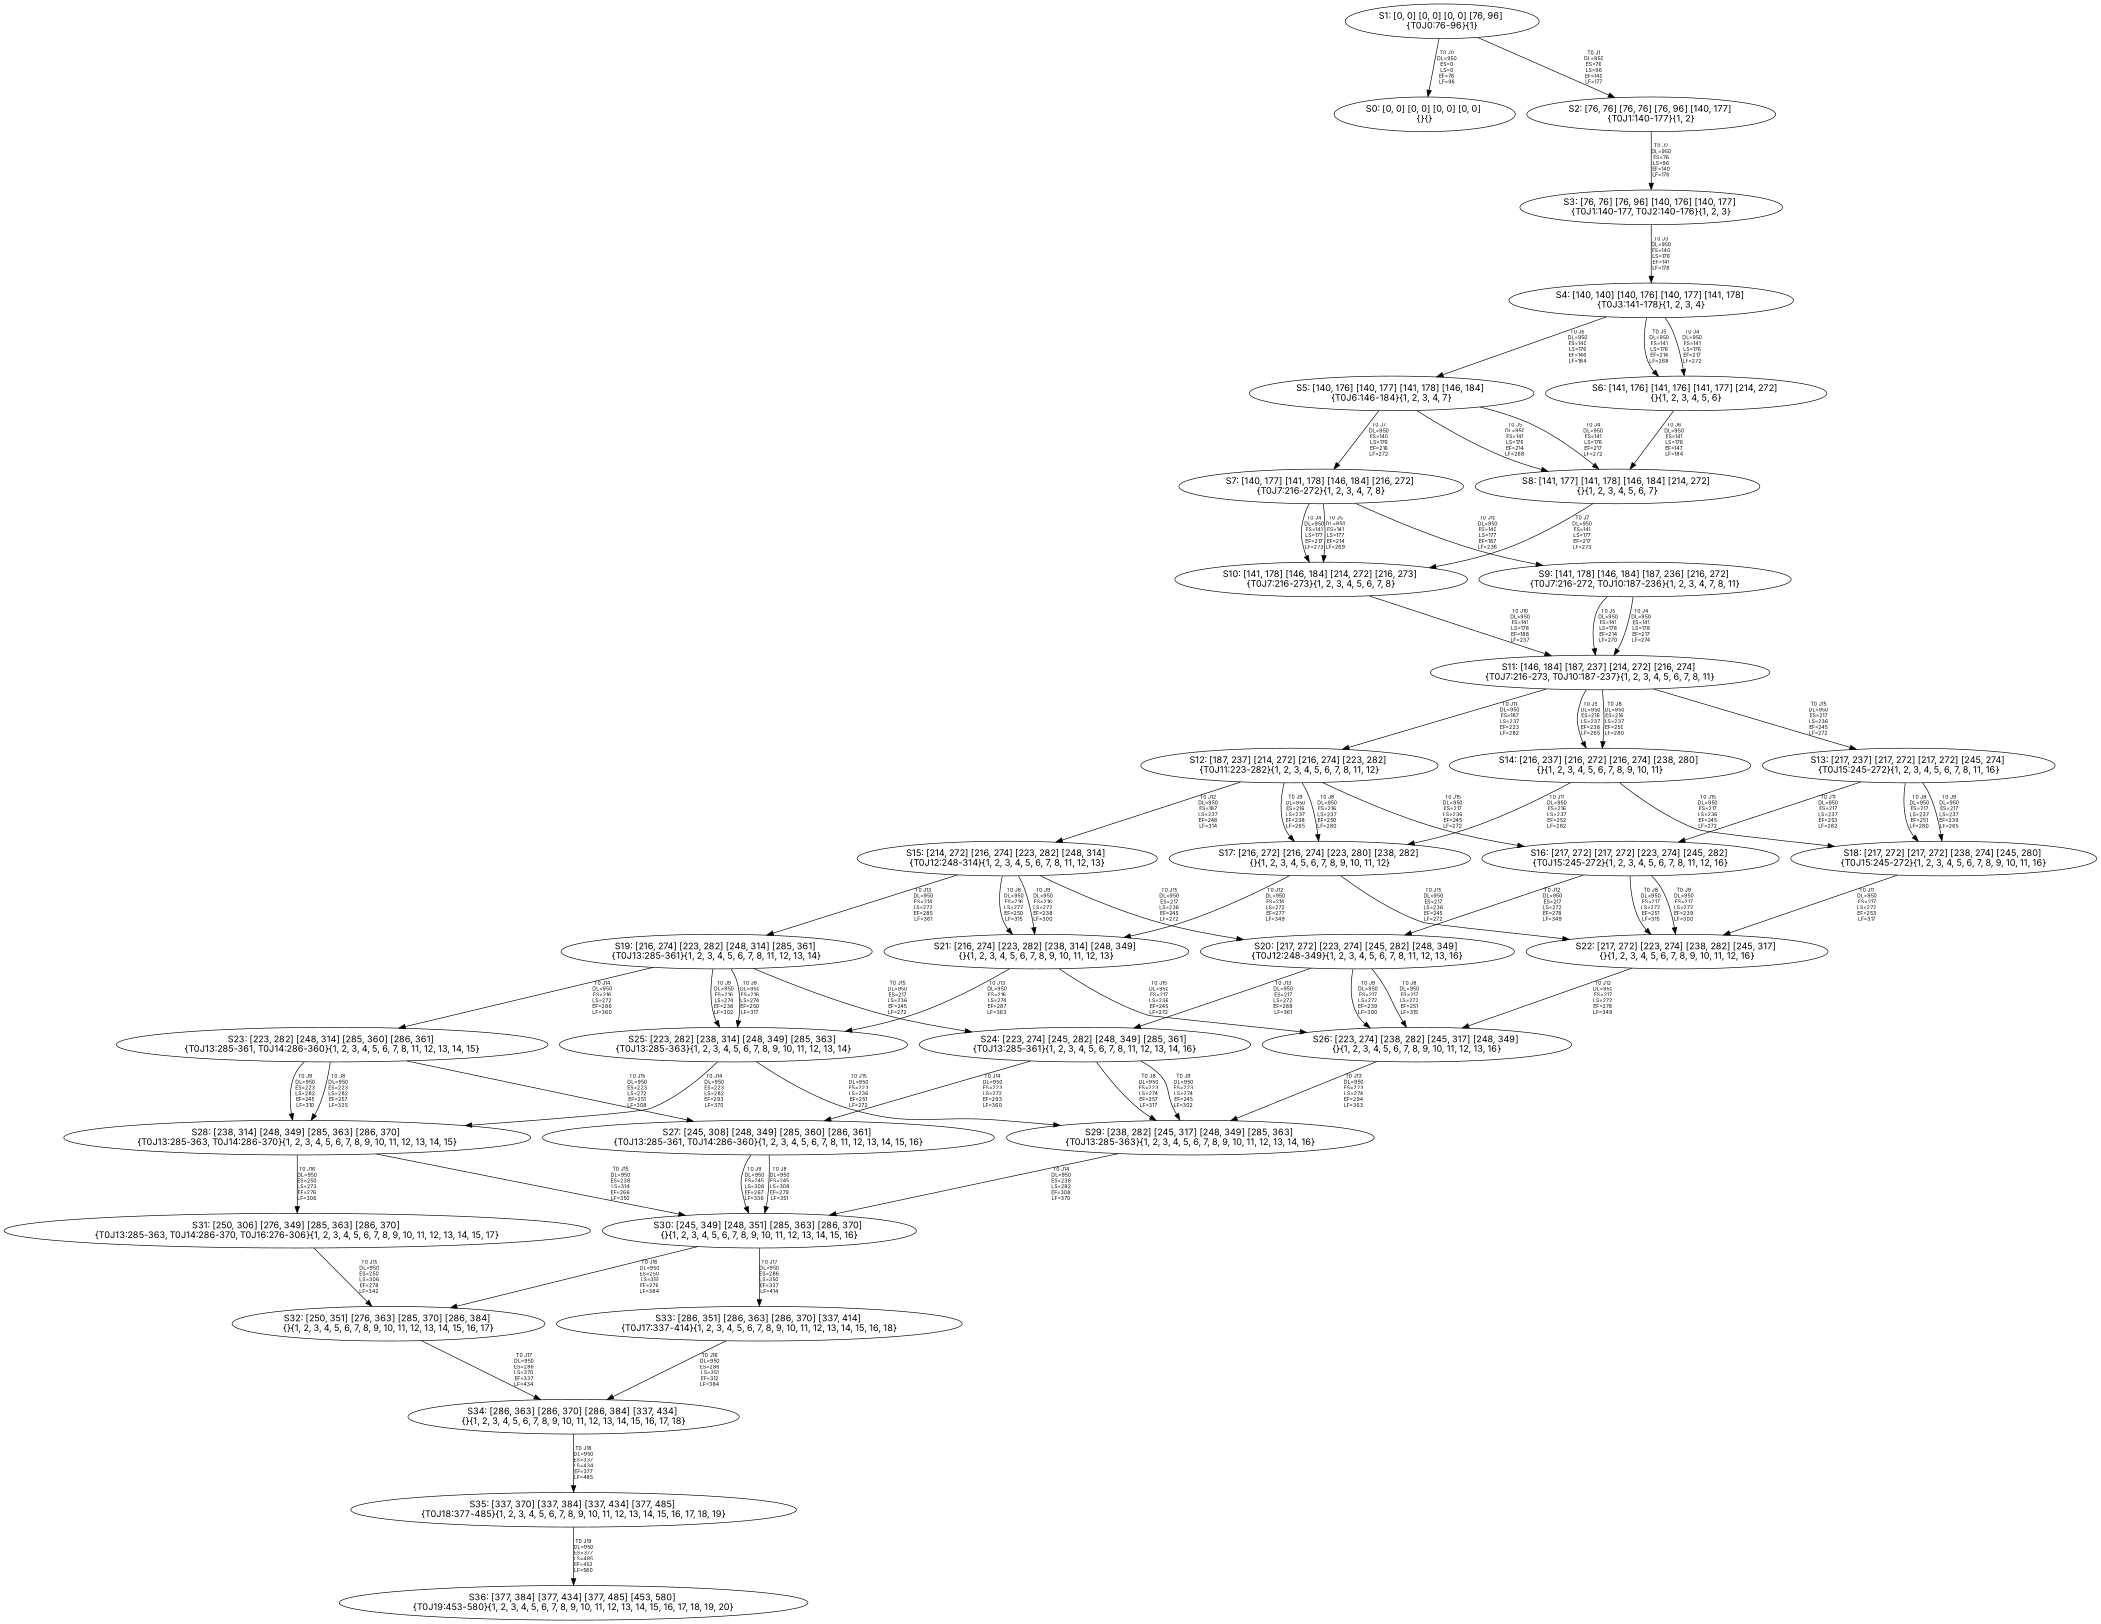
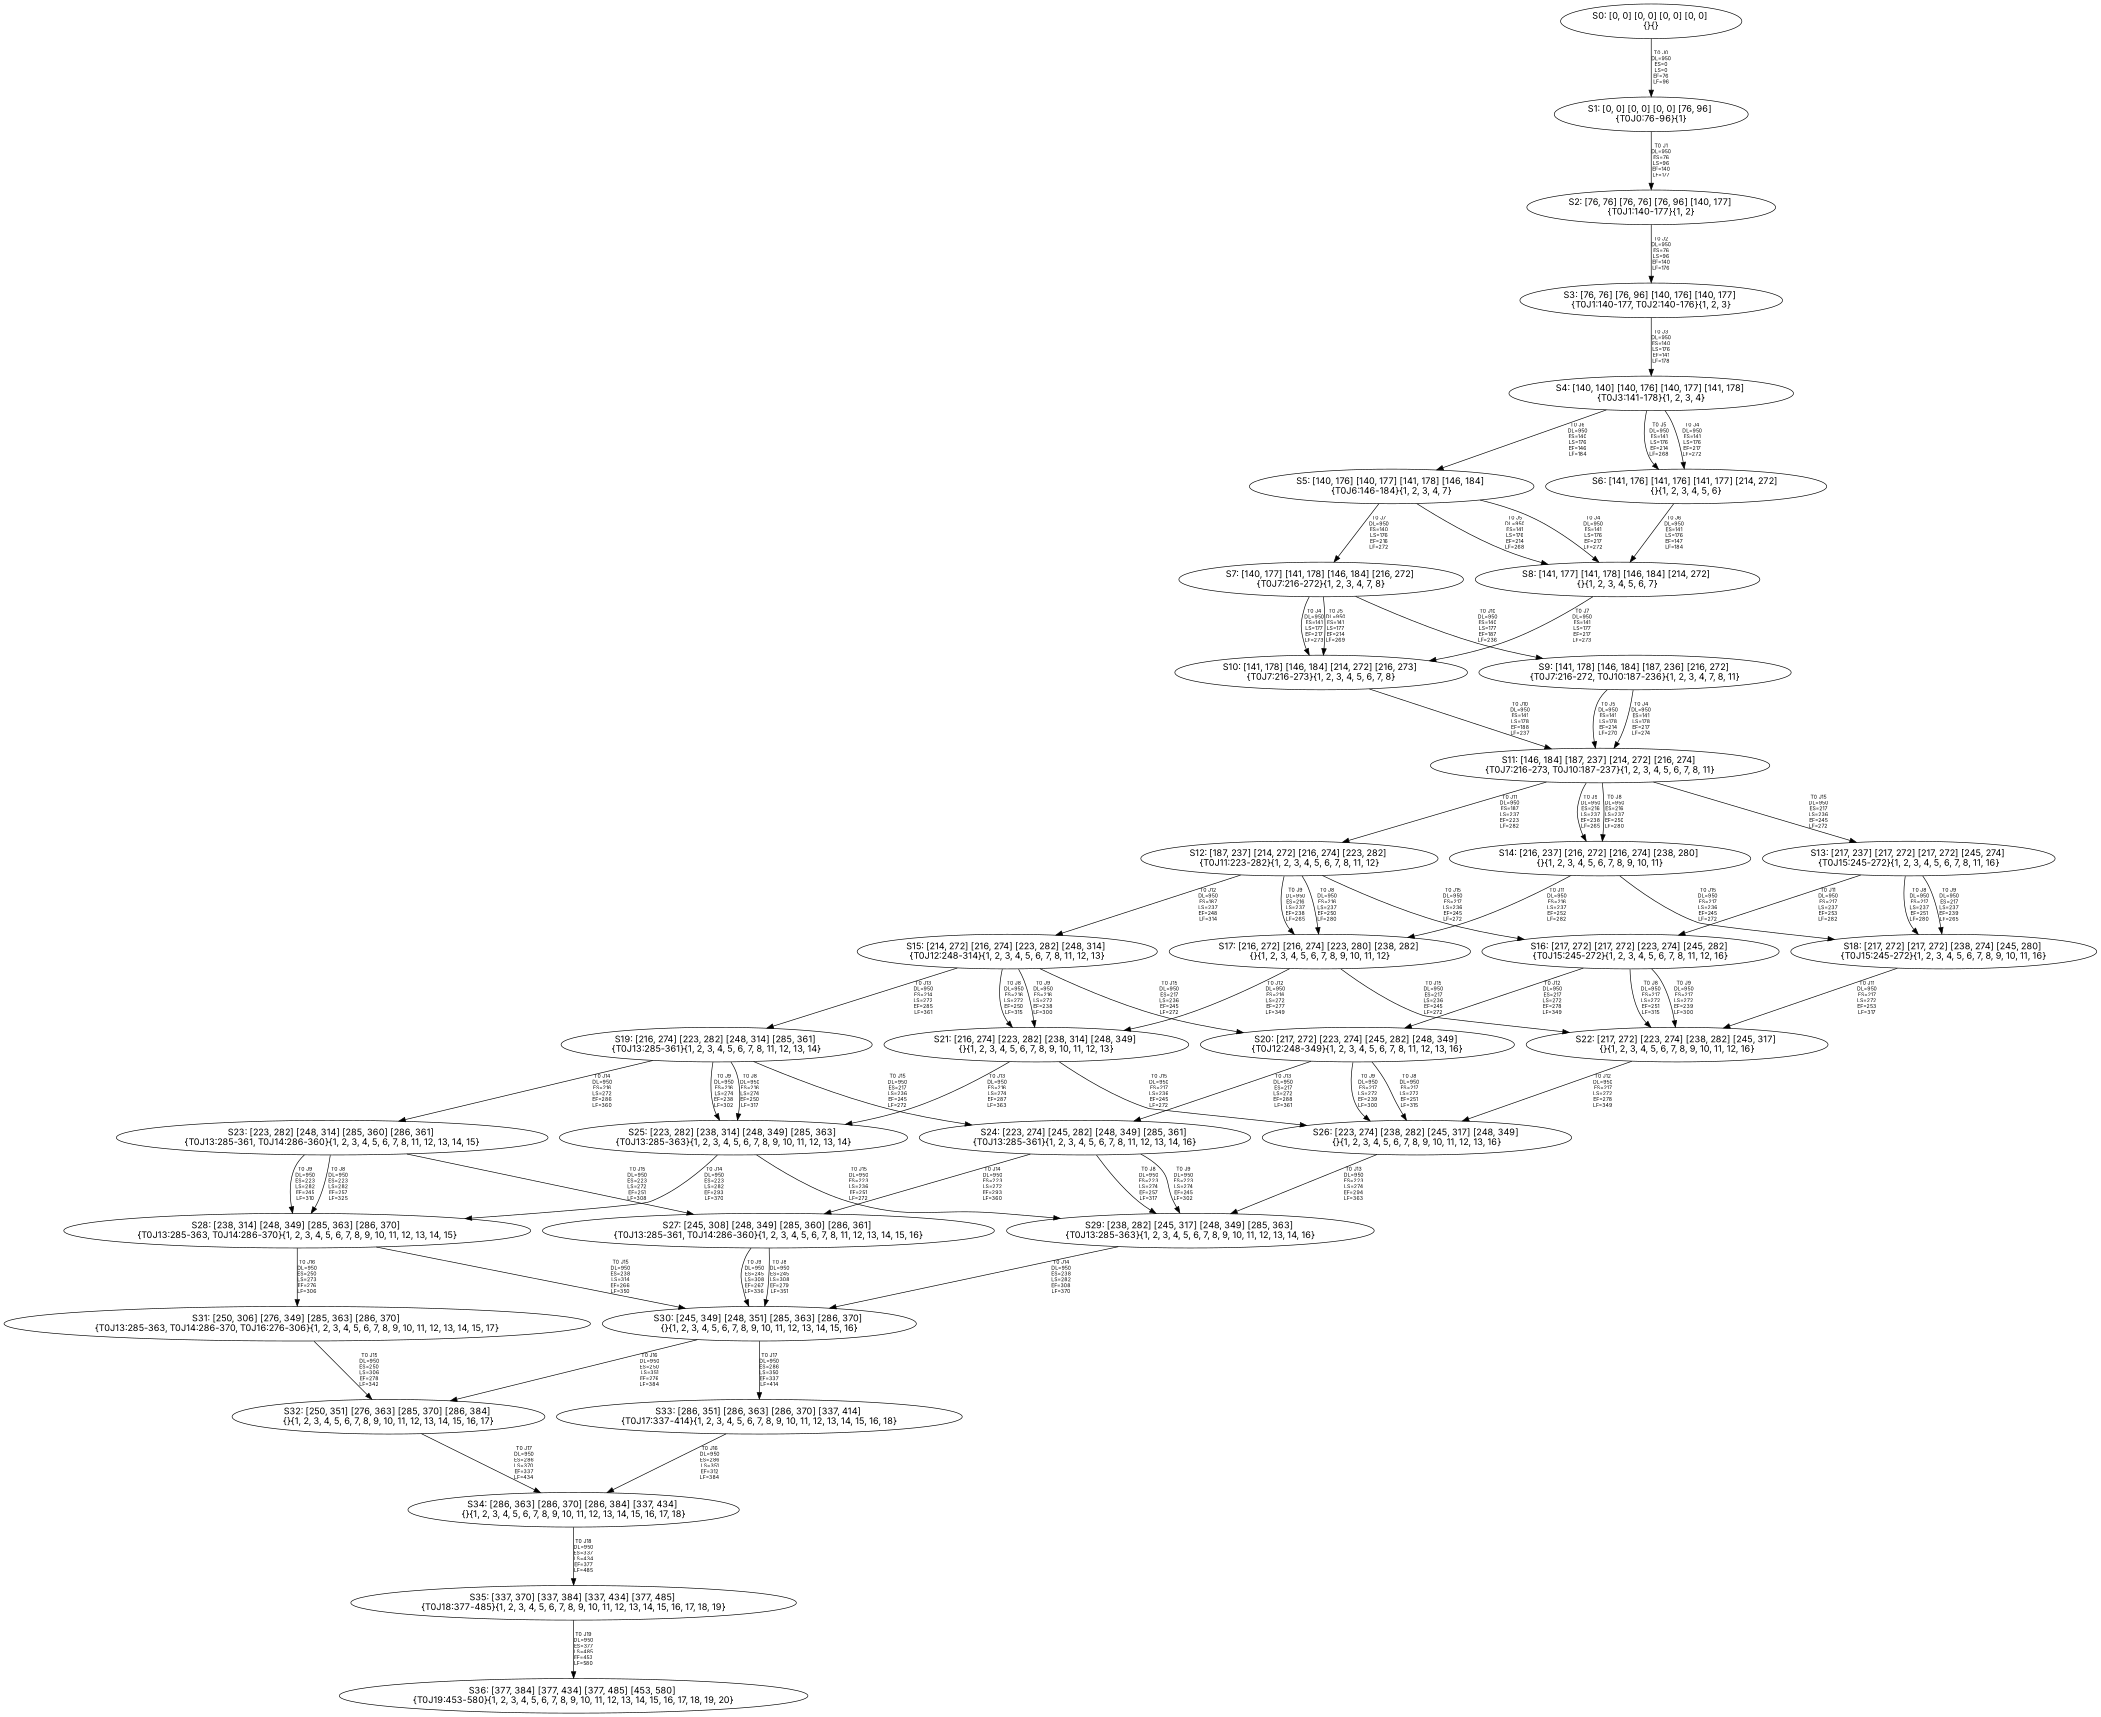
(1434, 64) -> (1651, 64)
